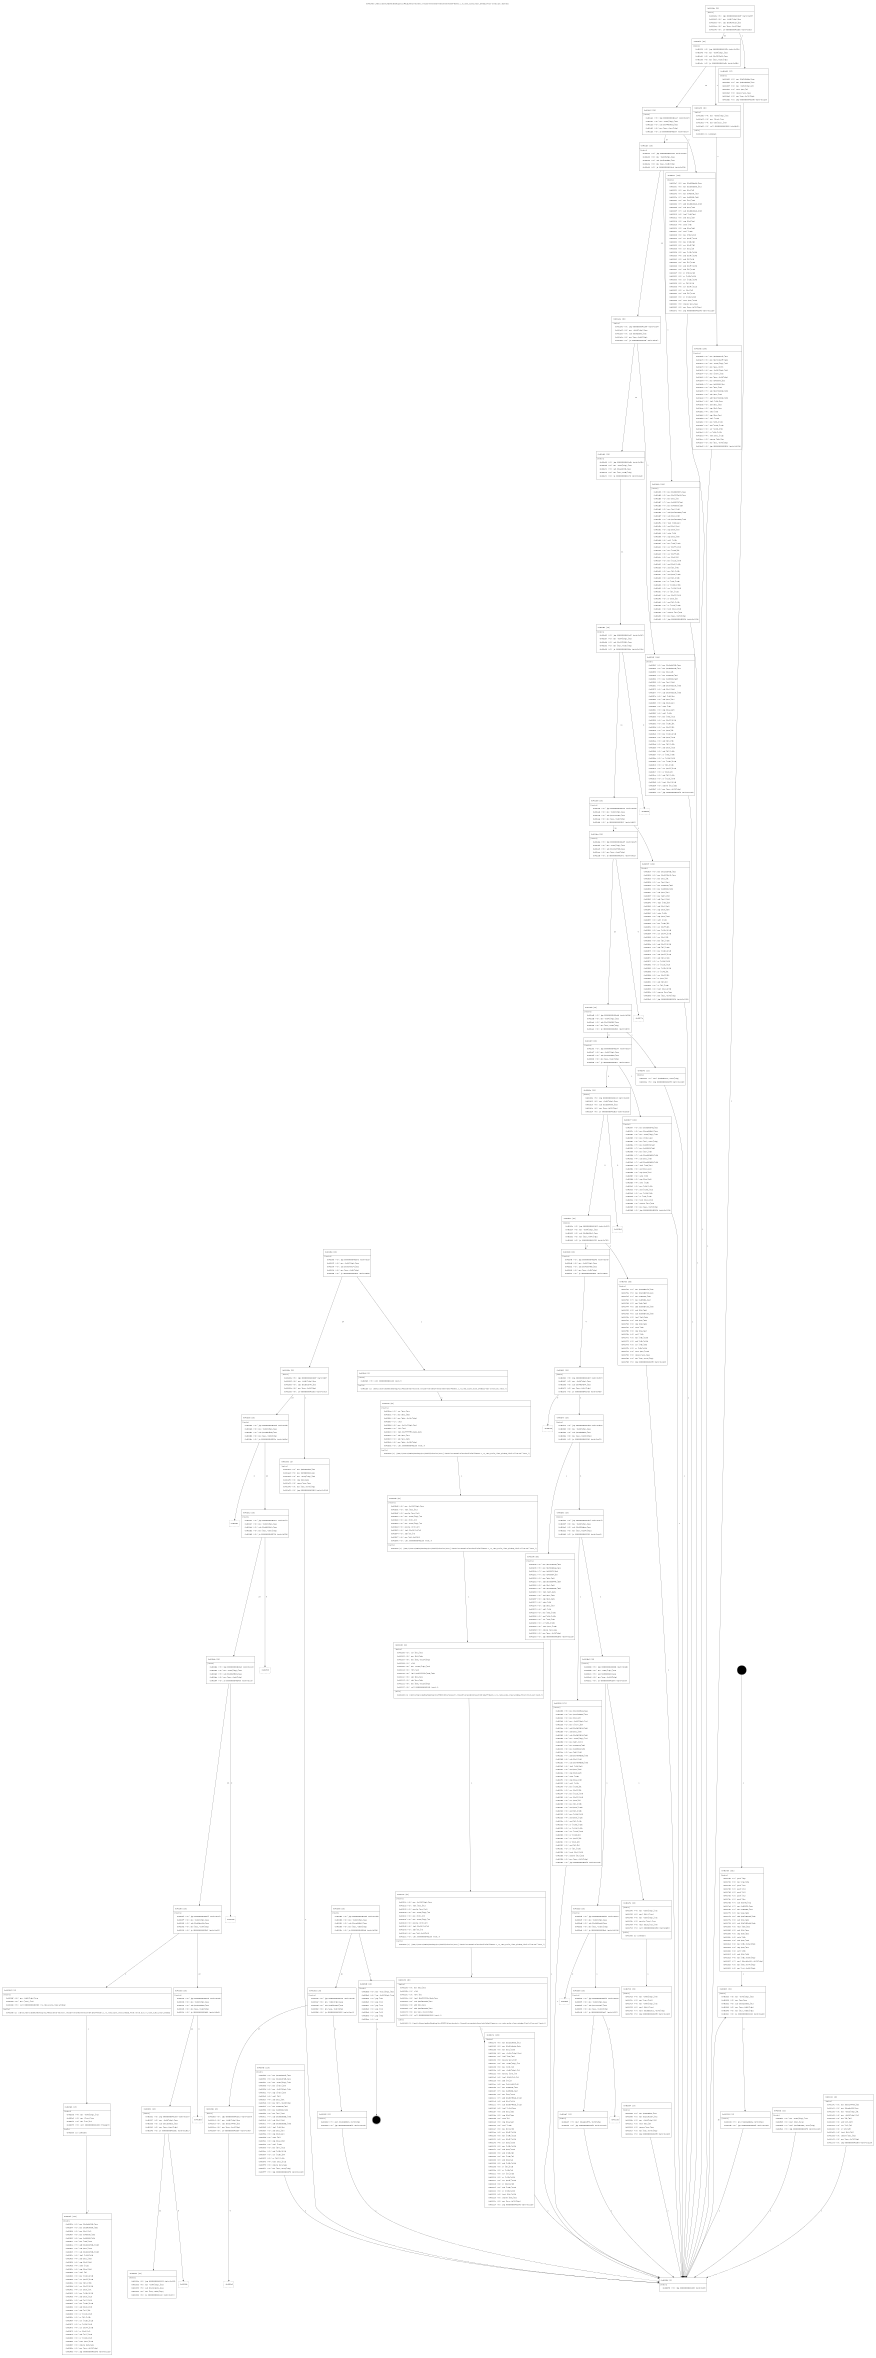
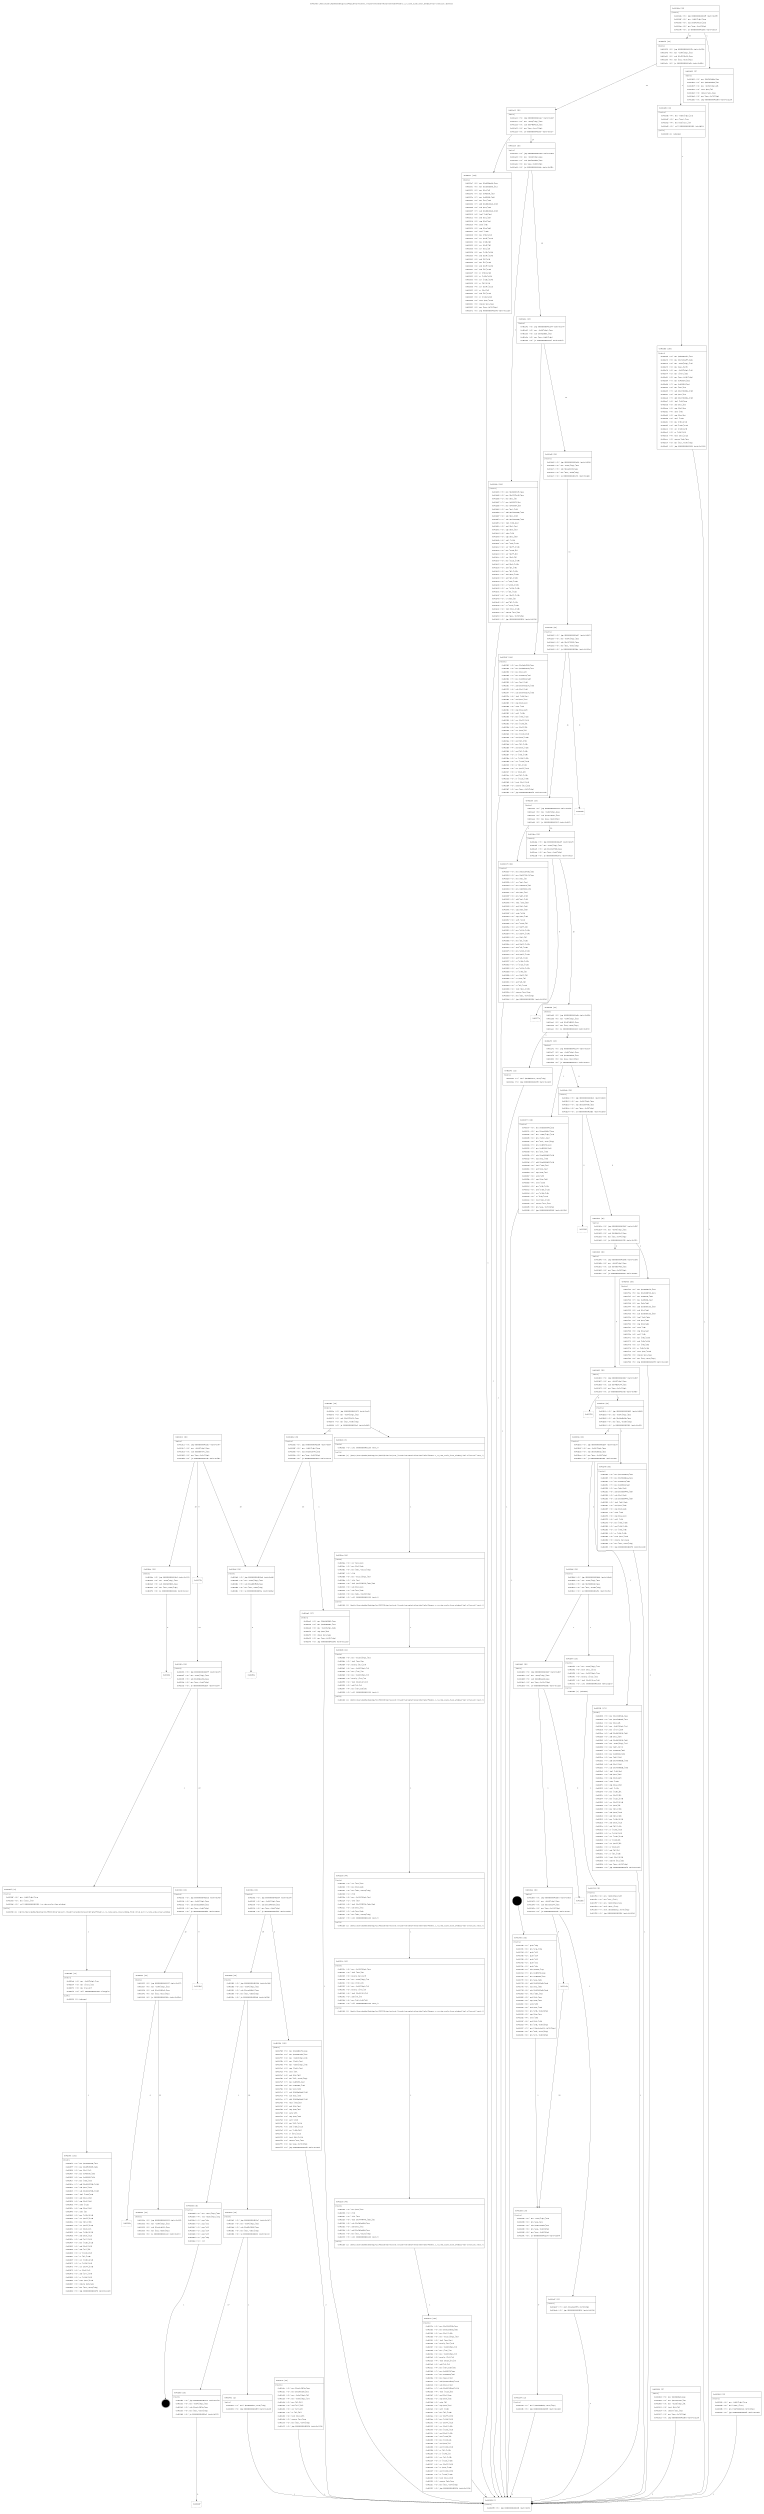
(265, 1476) -> (224, 1514)
(214, 1794) -> (198, 1622)
none -> (269, 1901)
(714, 2149) -> (551, 2098)
